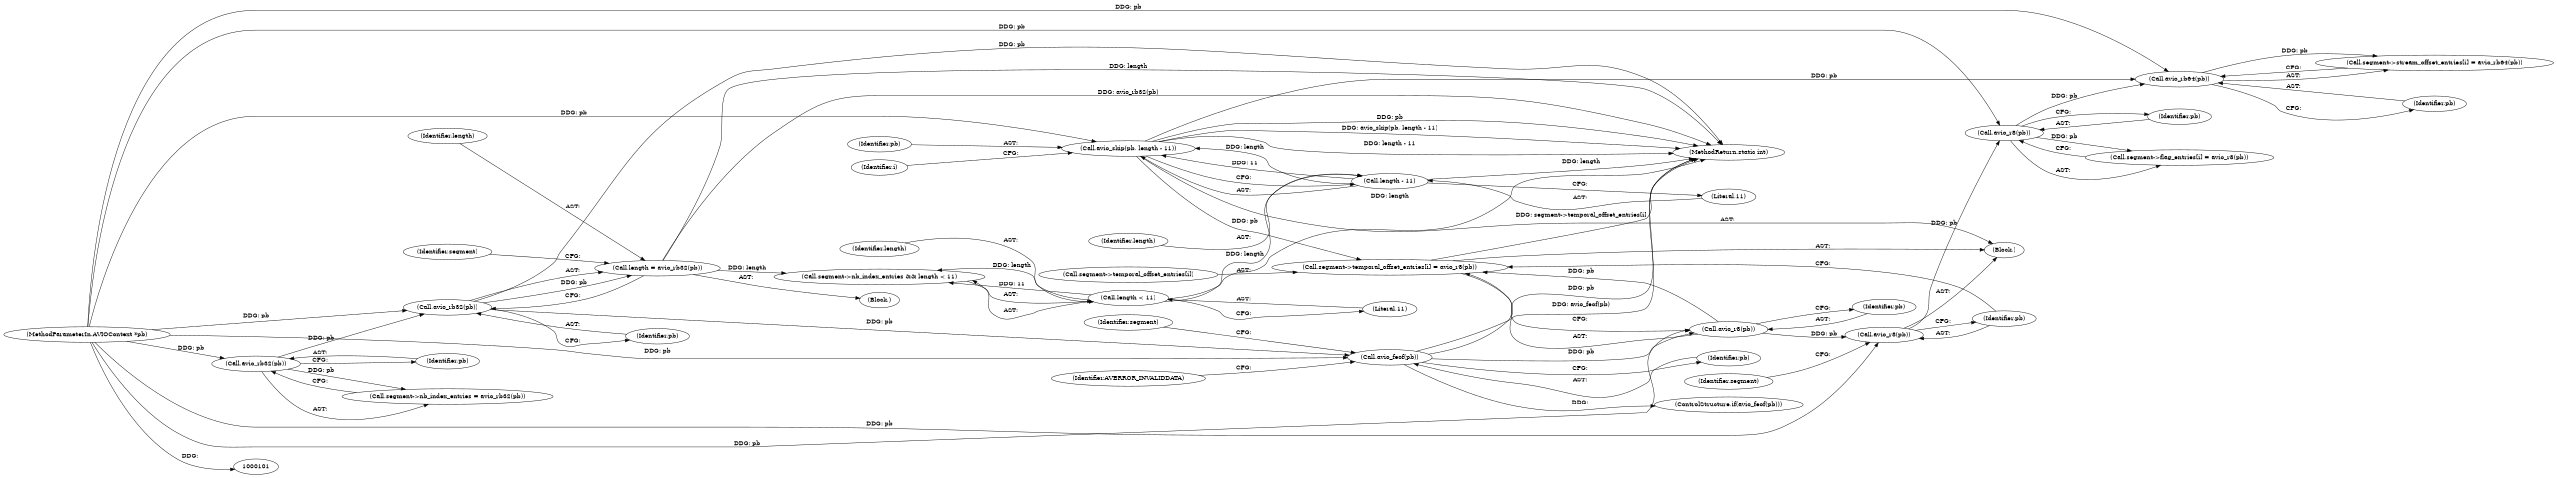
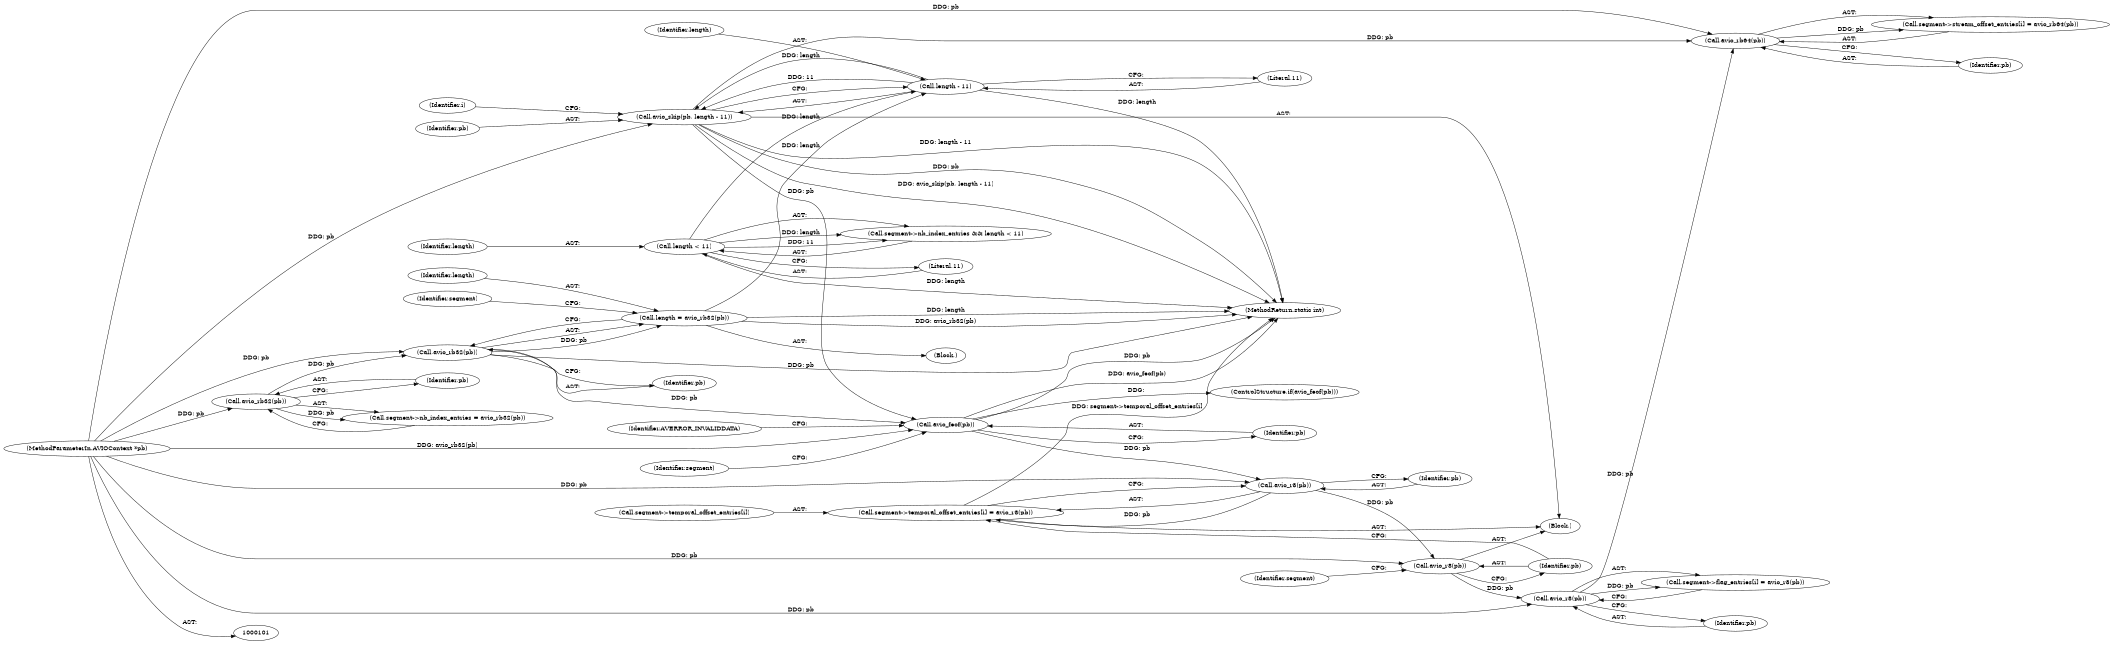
(2295, 68) -> (1851, 39)
(1236, 229) -> (826, 261)
(749, 272) -> (784, 183)
(658, 351) -> (448, 445)
(191, 456) -> (191, 622)
